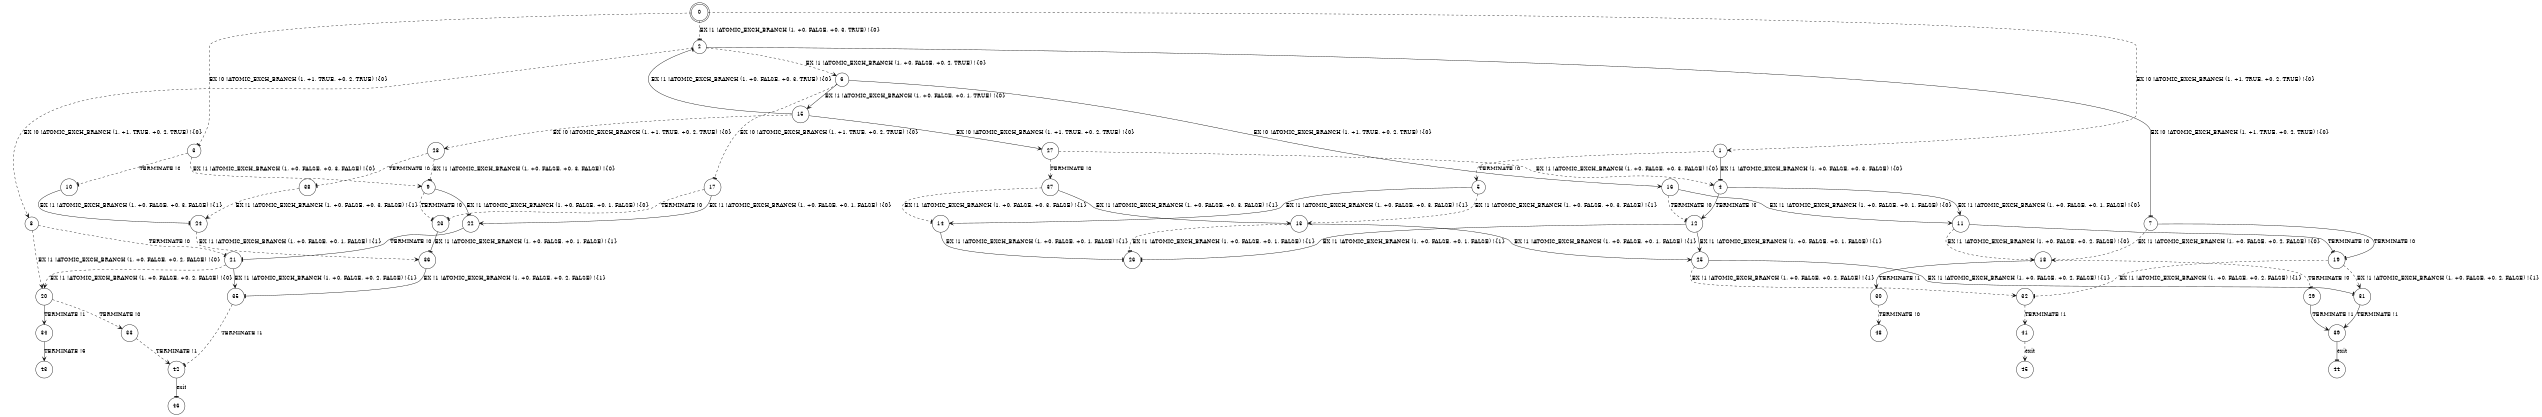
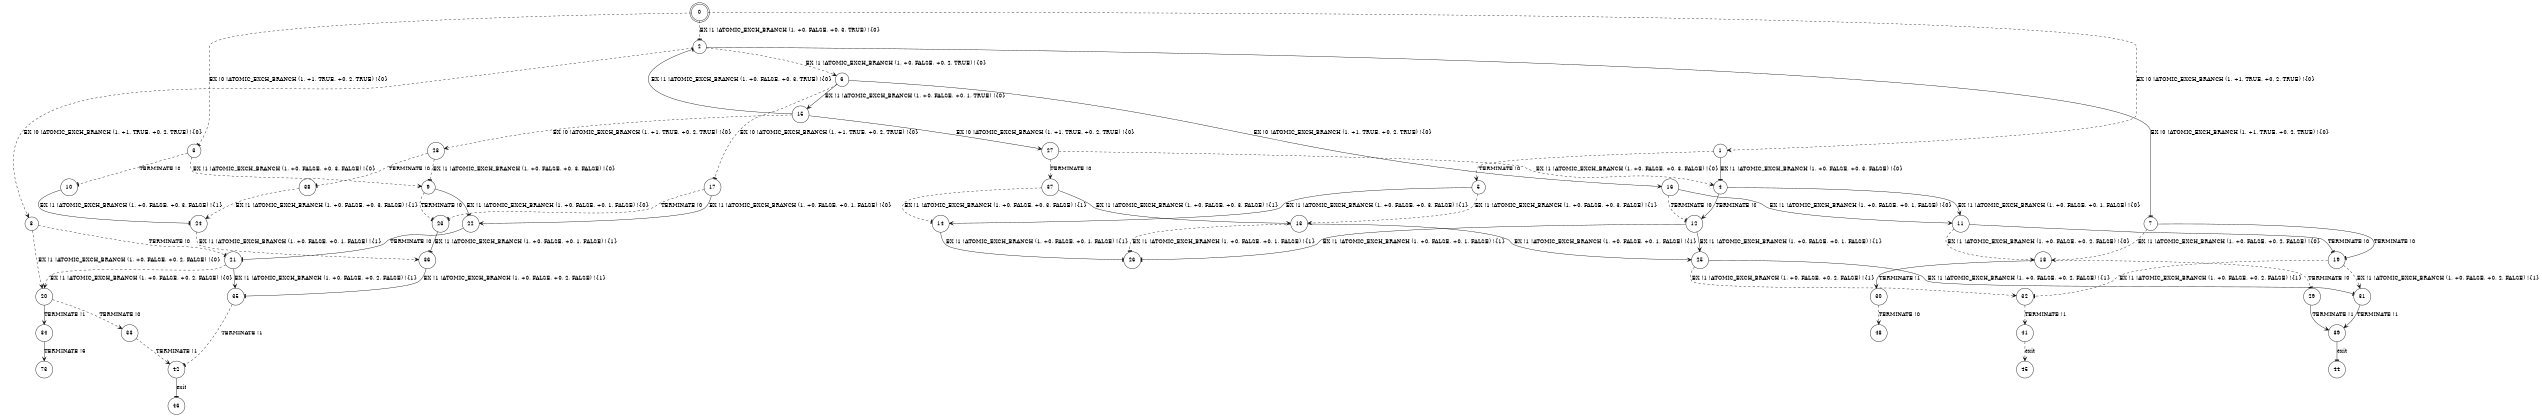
(44, 370) -> (44, 370)
